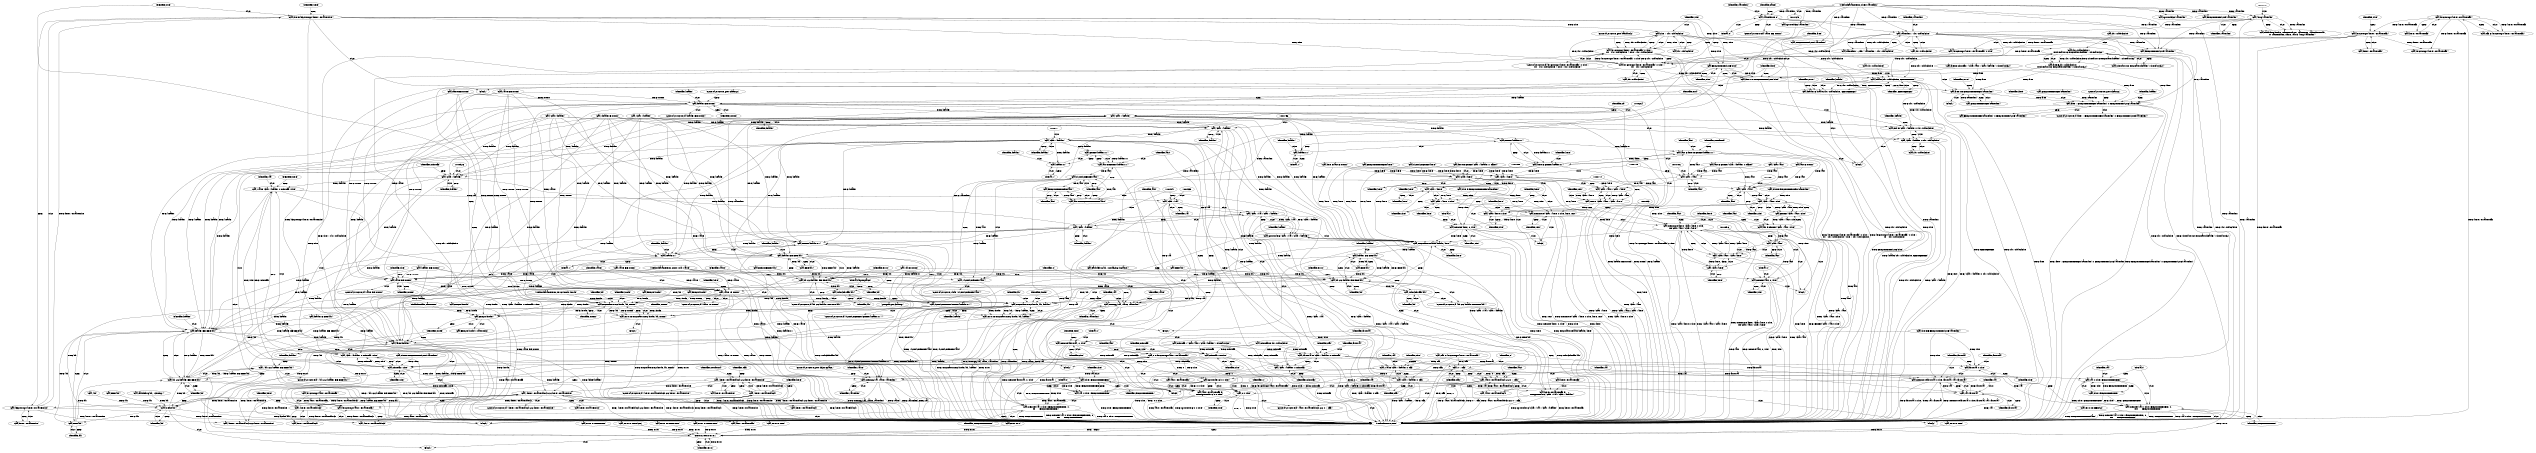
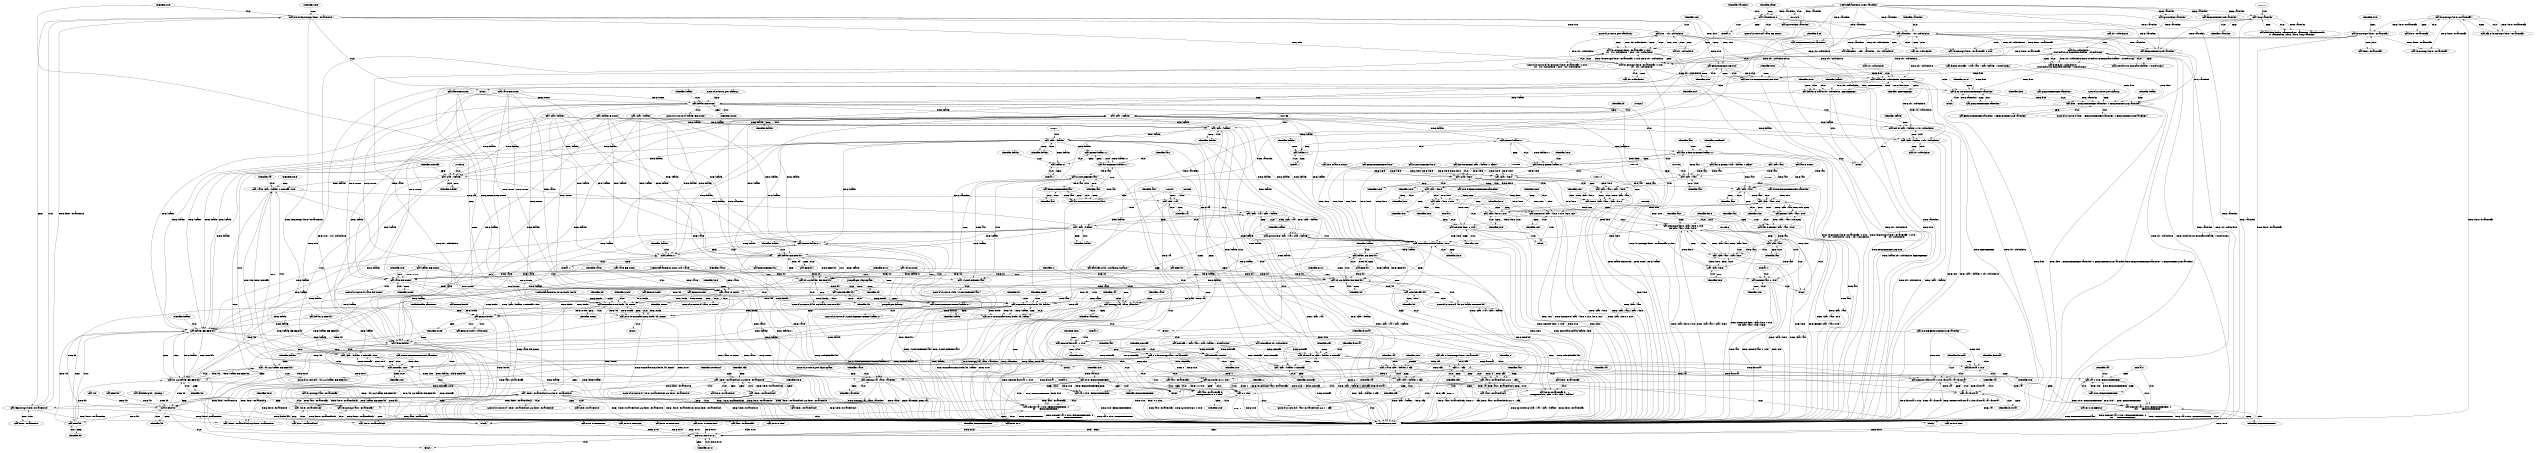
(860, 280) -> (860, 280)
(948, 311) -> (948, 311)
(714, 329) -> (699, 337)
